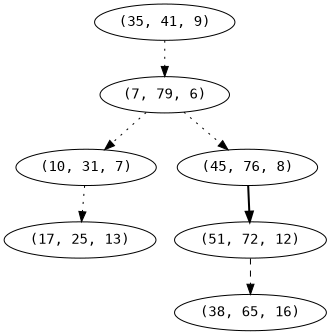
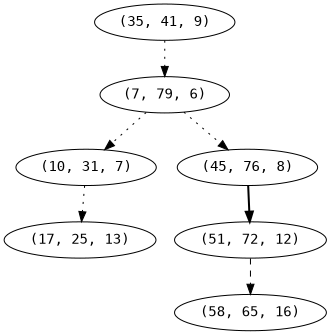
(250, 313) -> (250, 313)
